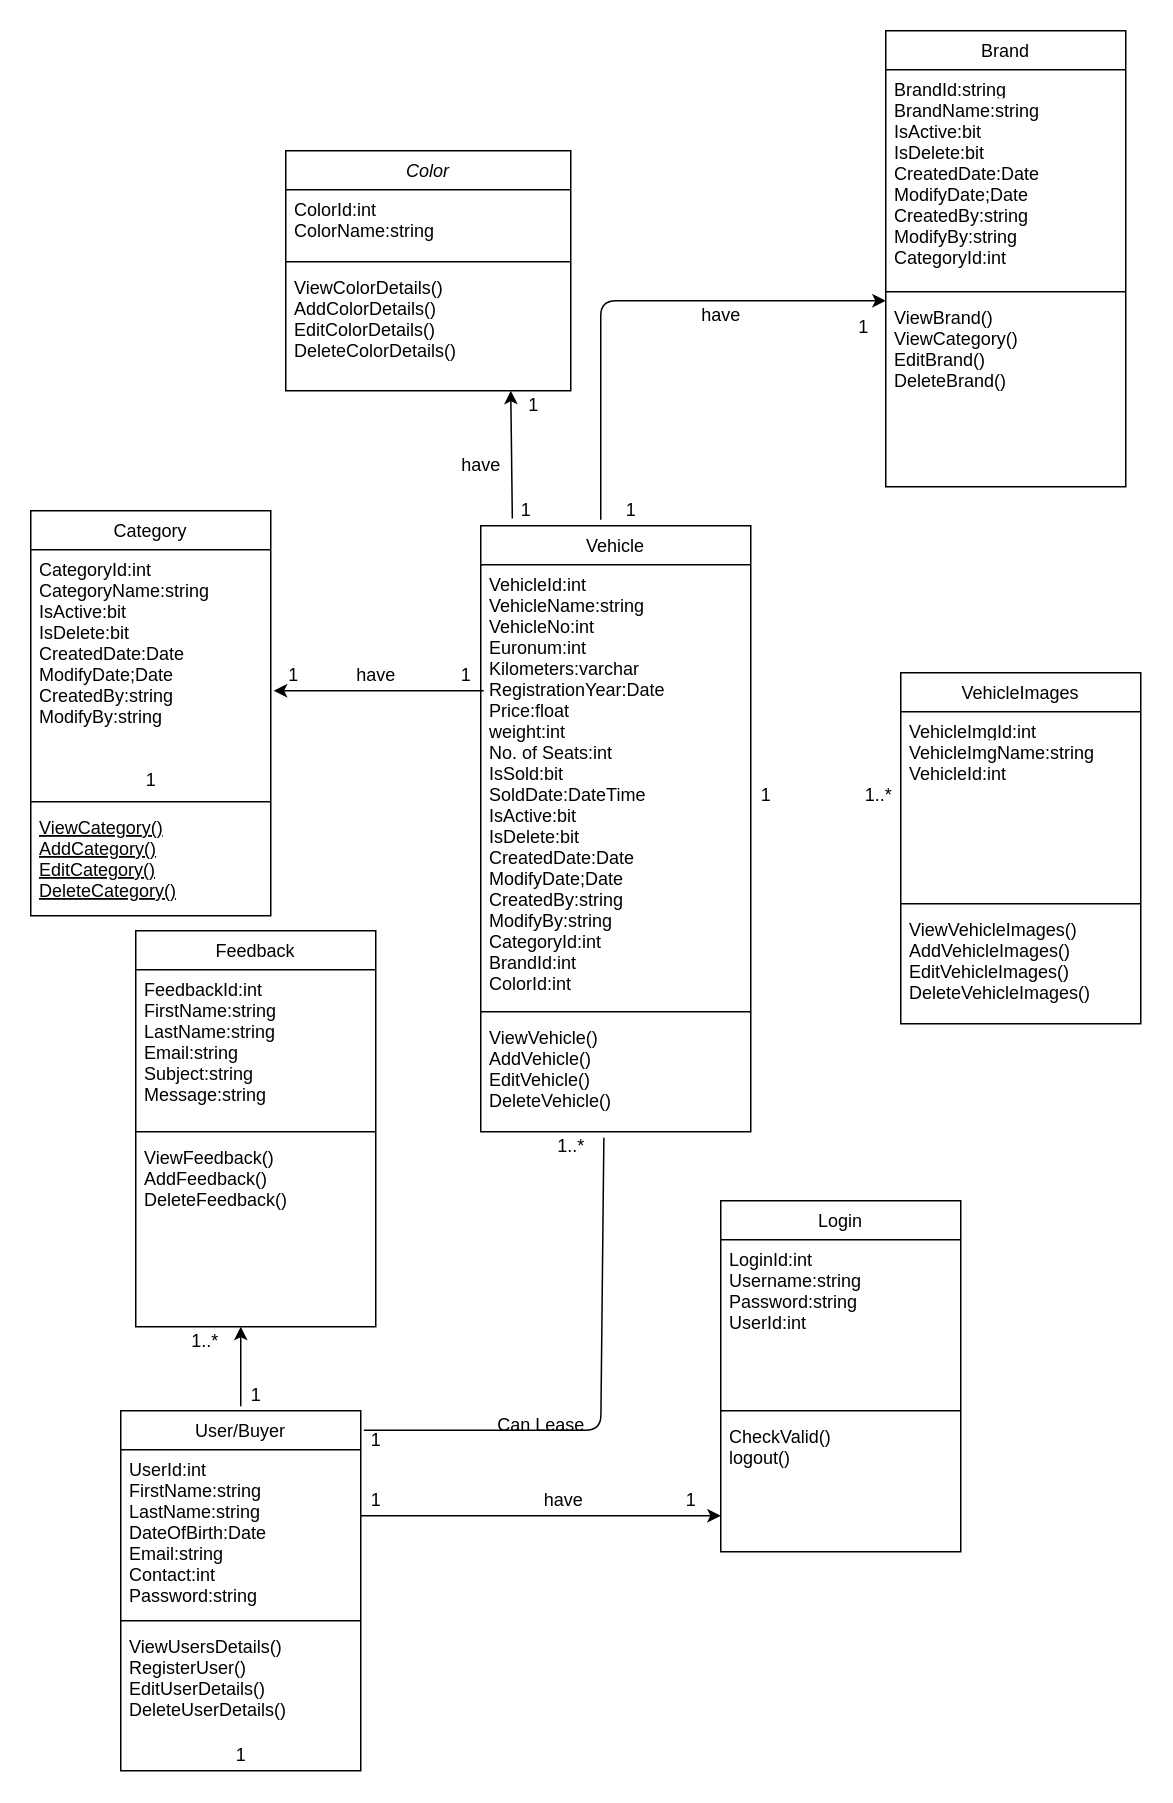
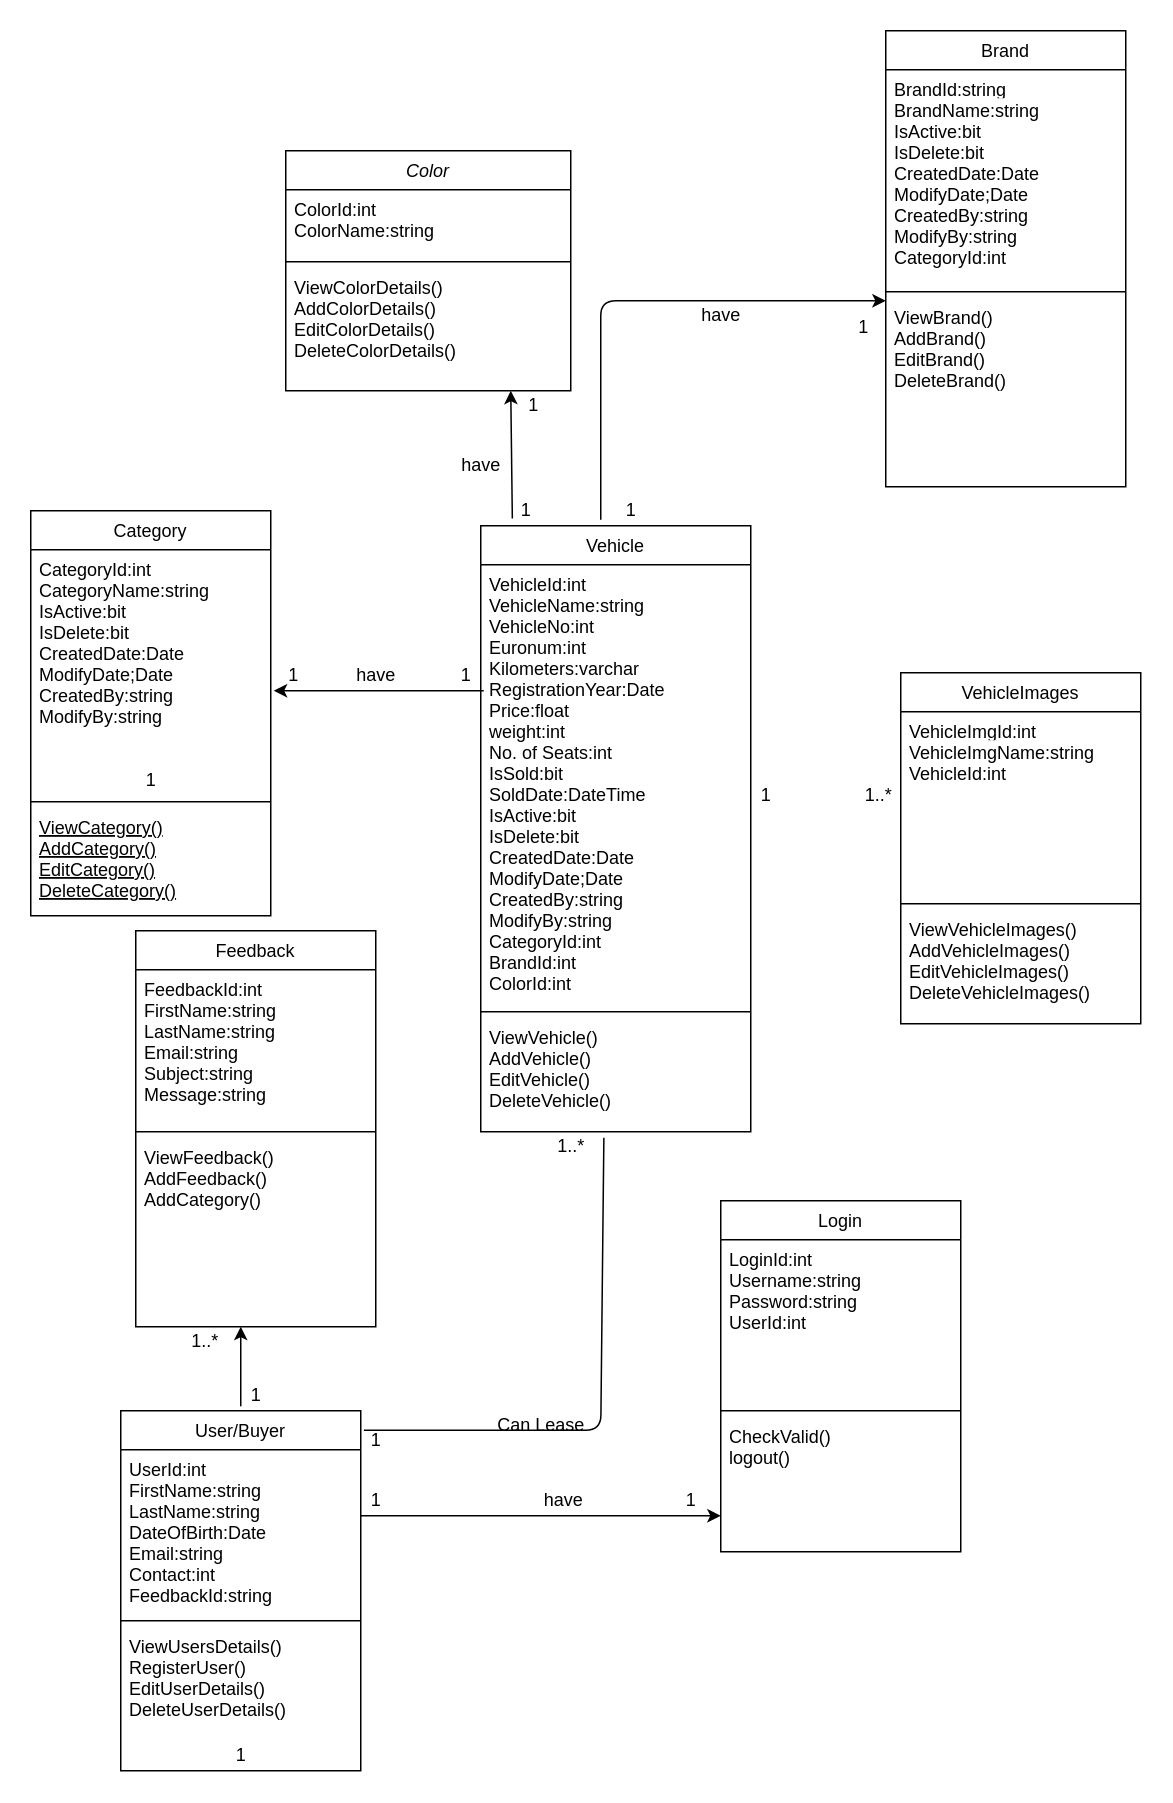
(947, 318) -> (947, 318)
(212, 1158) -> (212, 1158)
(175, 1470) -> (175, 1470)
